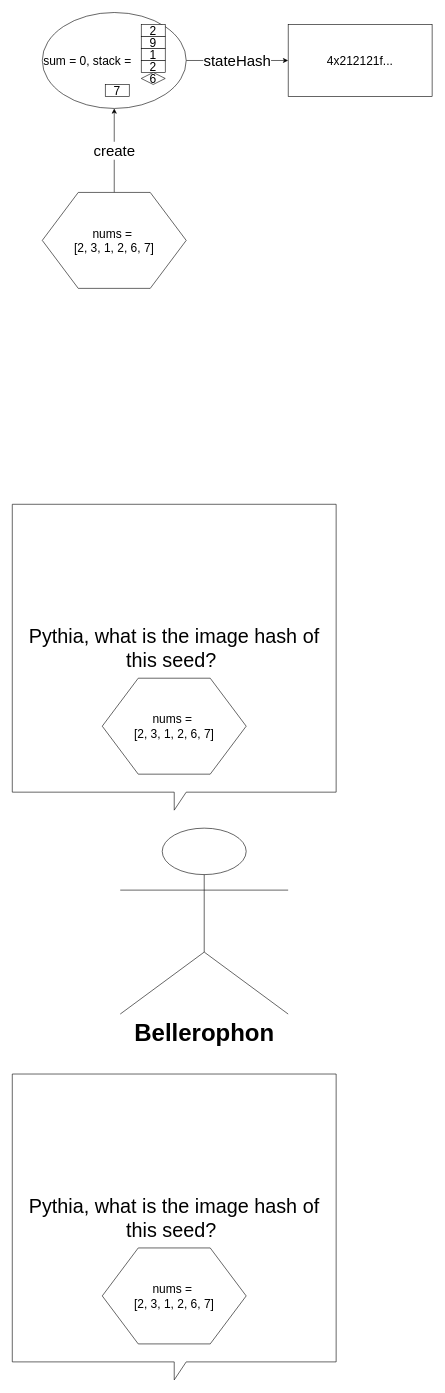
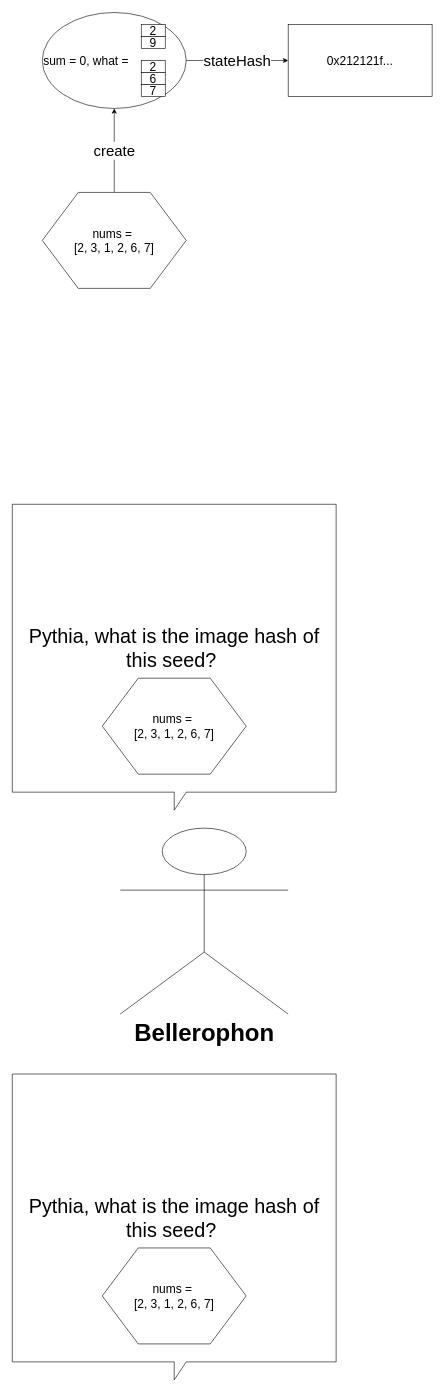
(153, 54) -> none
(71, 60) -> (69, 60)
(360, 60) -> (360, 60)
(153, 78) -> (153, 78)
(117, 90) -> (153, 90)
